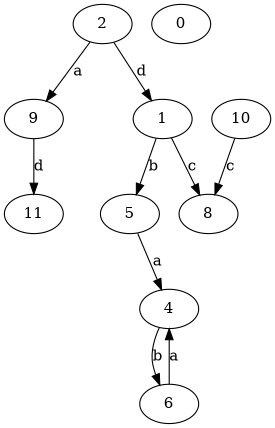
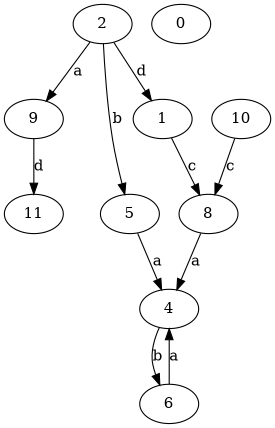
(148, 161) -> (109, 114)
none -> (191, 256)
